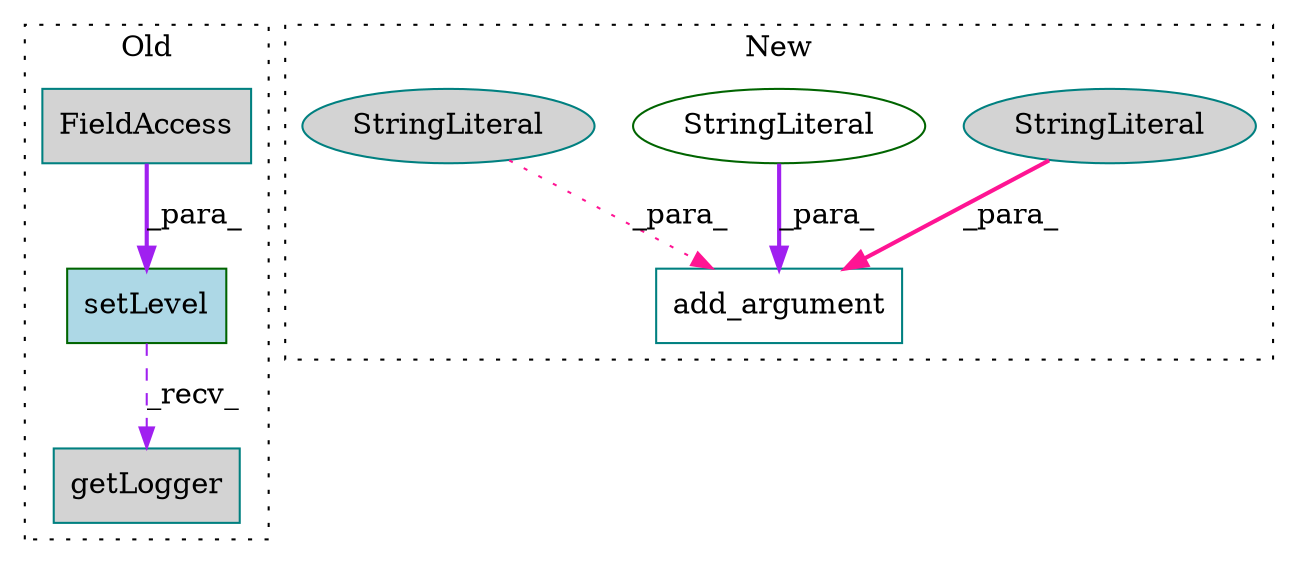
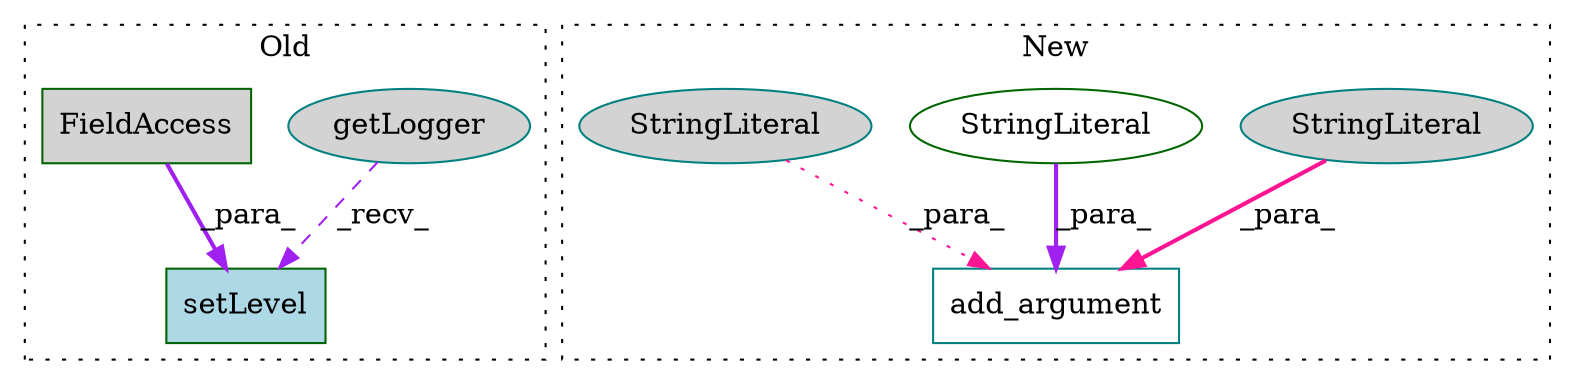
(147, 126) -> (147, 126)
(147, 385) -> (336, 207)
(147, 486) -> (409, 126)
